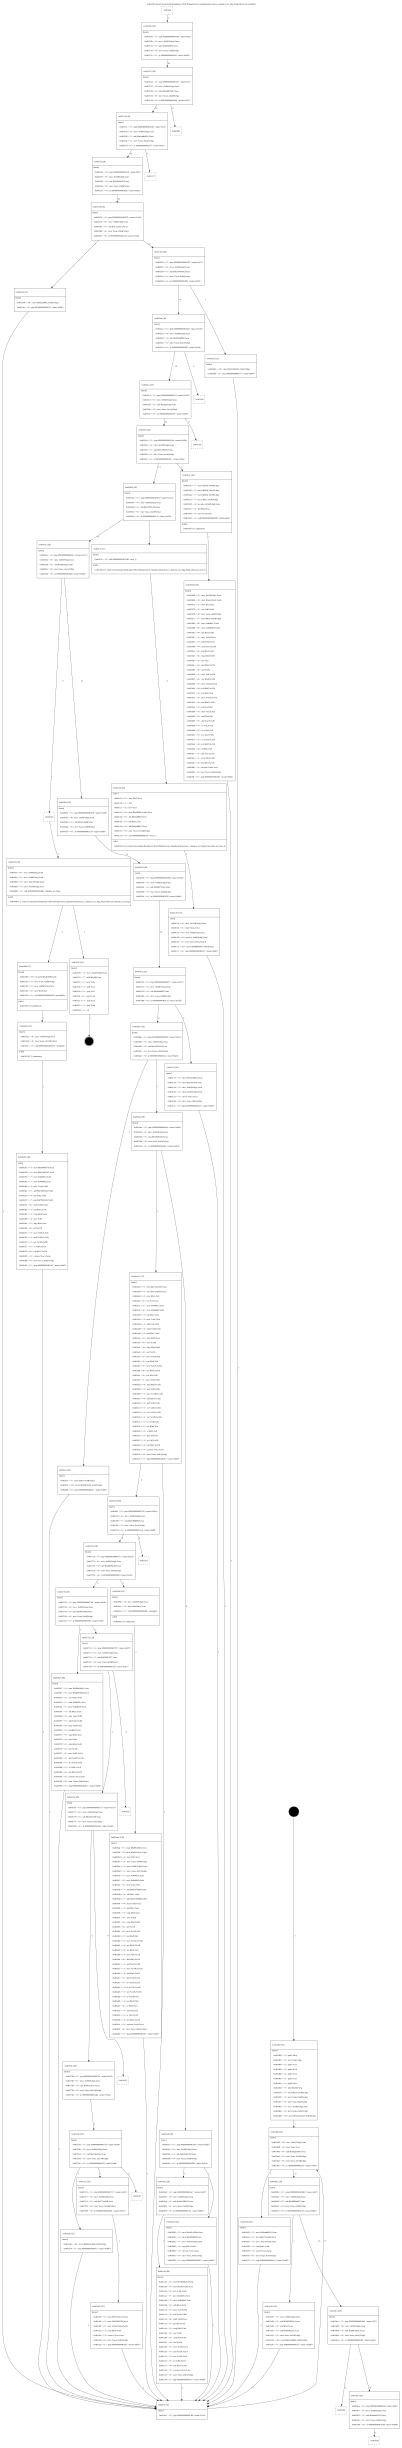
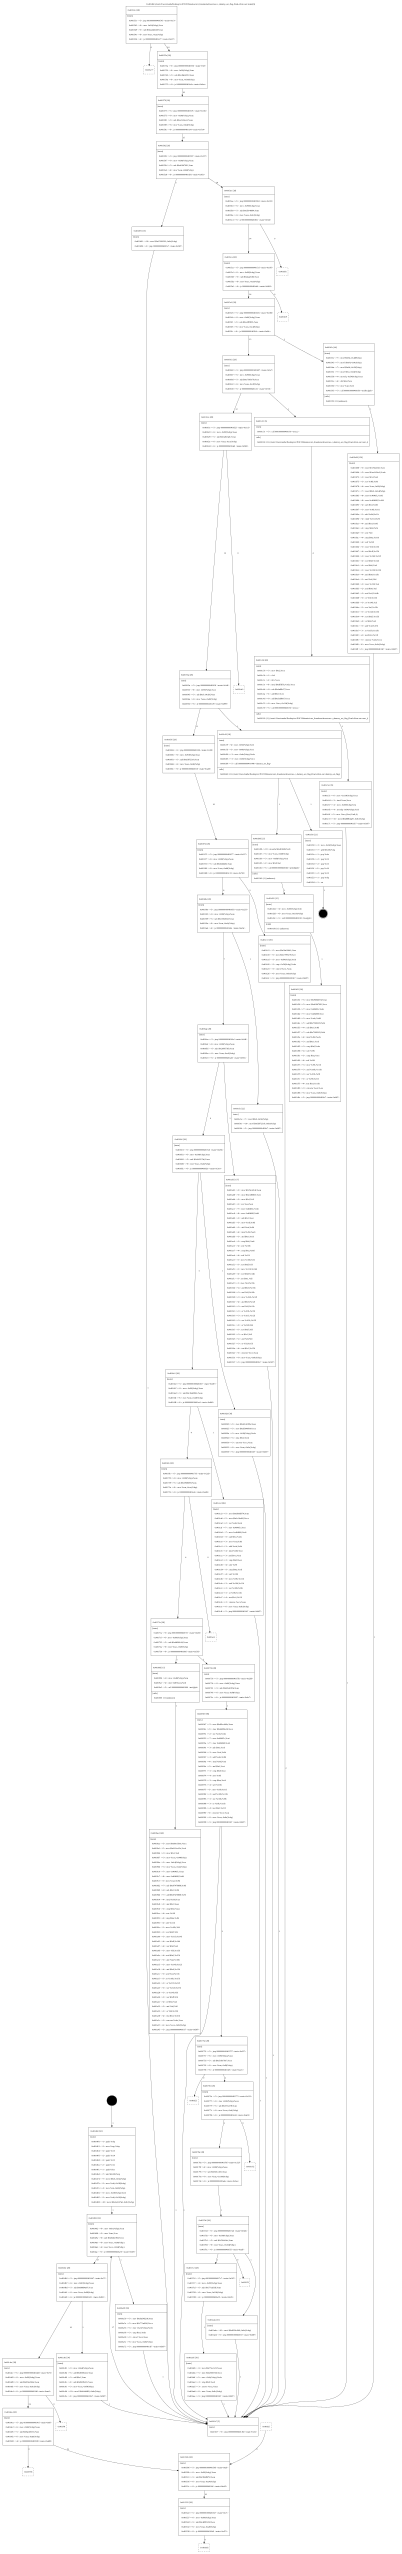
(155, 108) -> none
(40, 300) -> none
(53, 839) -> (229, 719)
(139, 1479) -> (189, 1432)
(94, 1629) -> (221, 1931)
(42, 1884) -> none
none -> (114, 2462)
